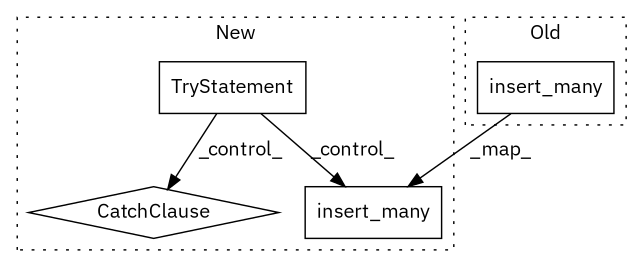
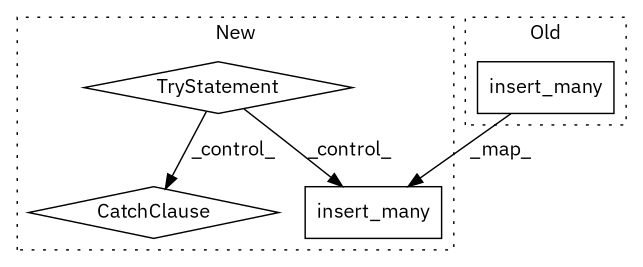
(233, 88) -> (218, 88)
